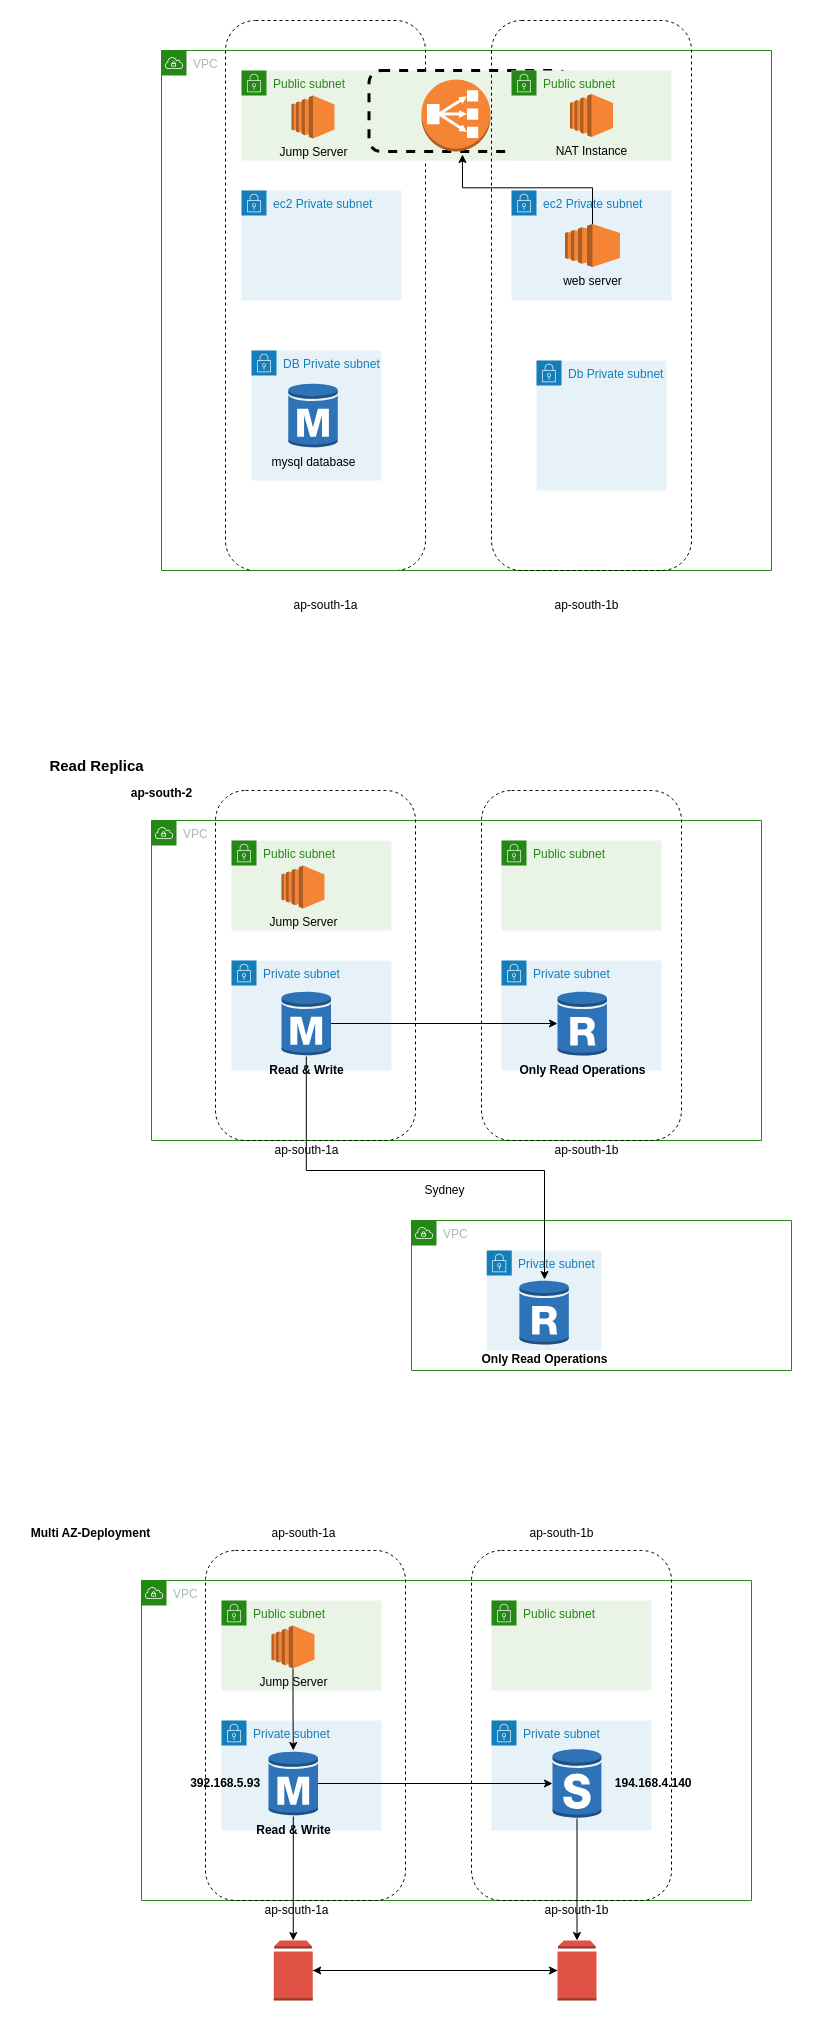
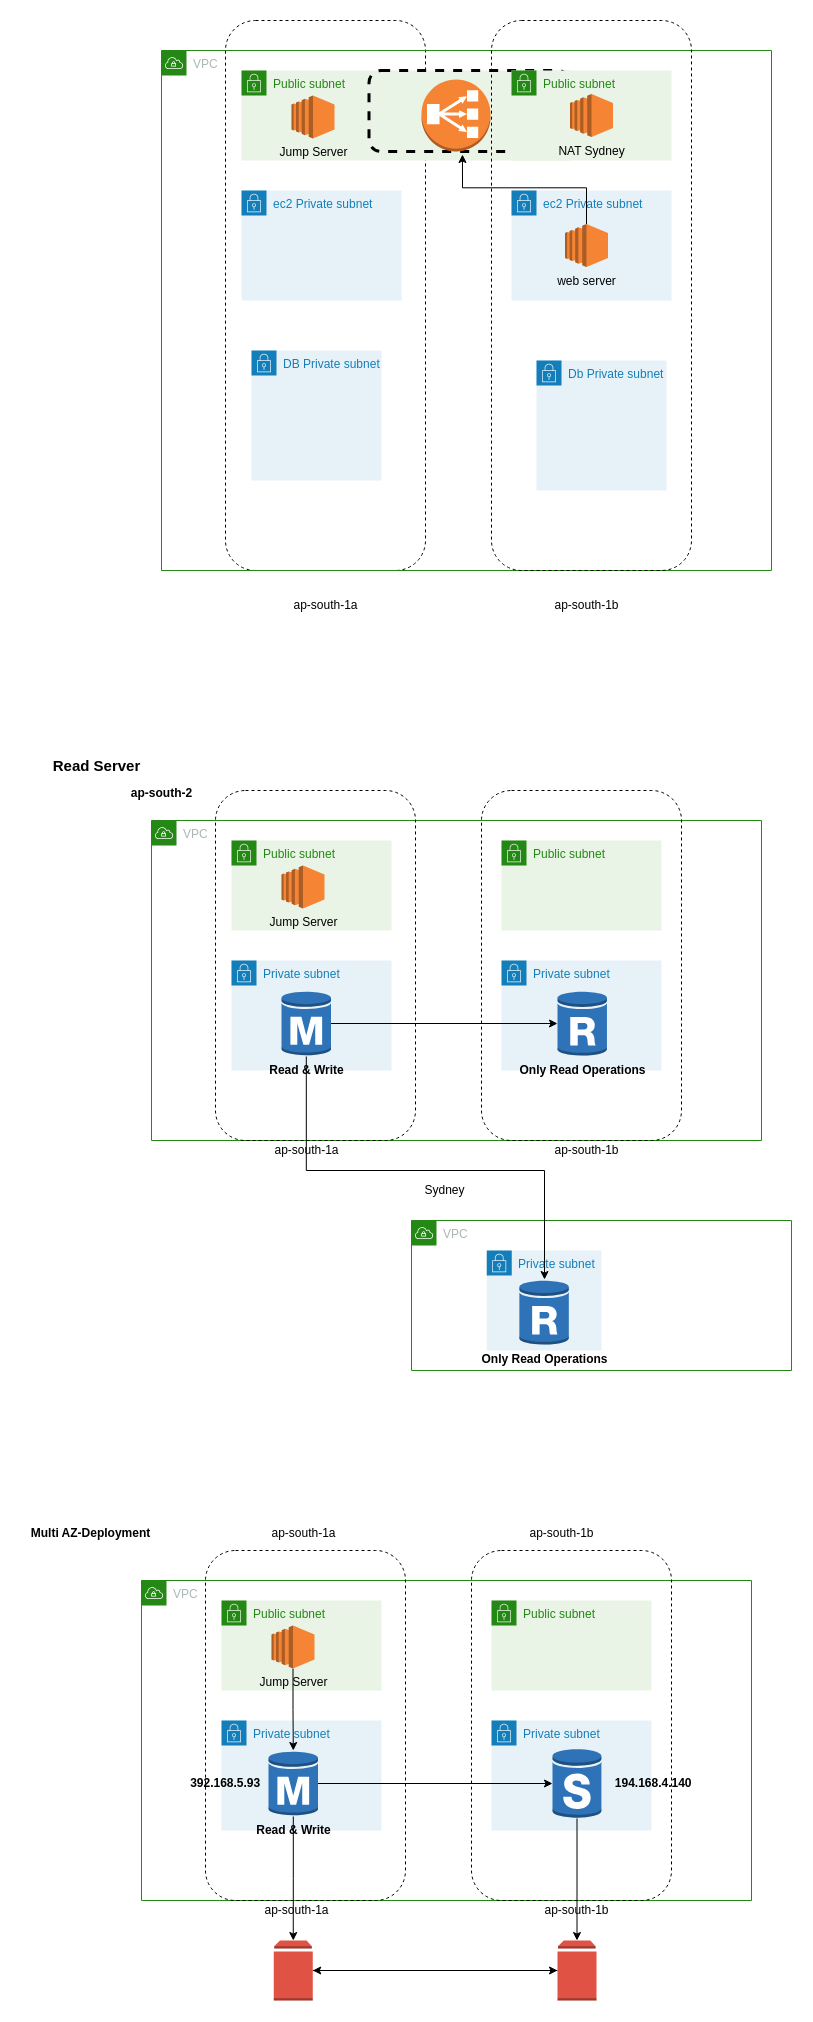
(592, 152) -> (592, 152)
(593, 246) -> (587, 246)
(313, 416) -> none
(97, 766) -> (97, 766)
